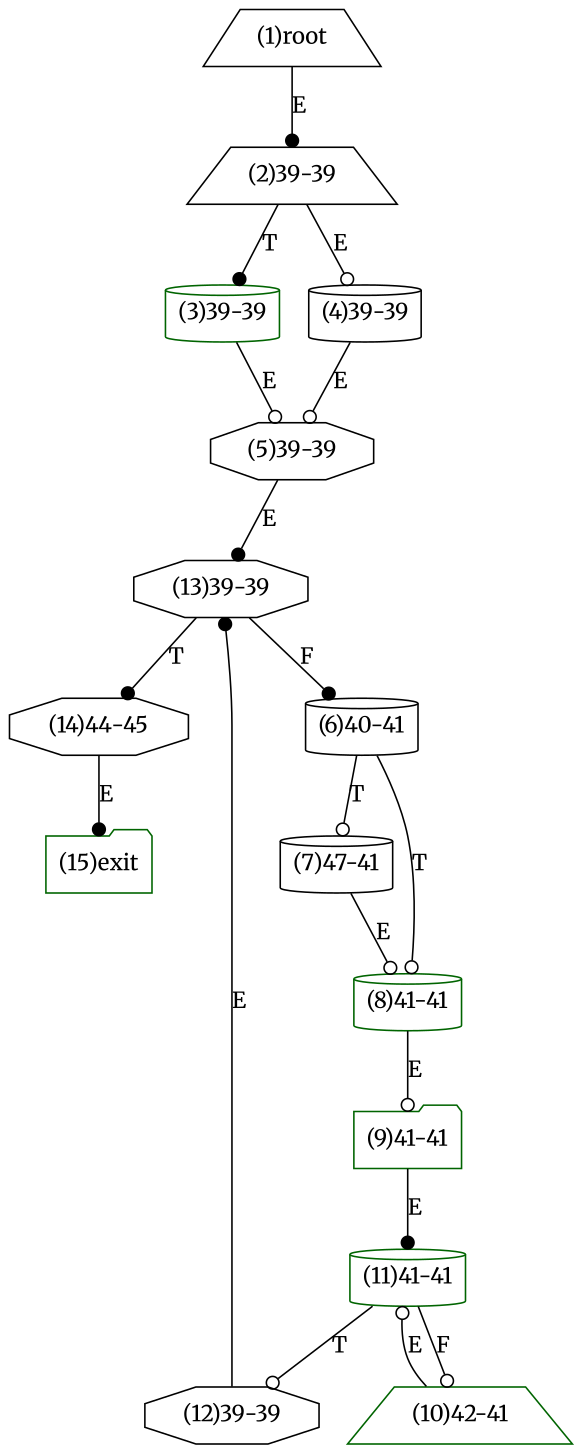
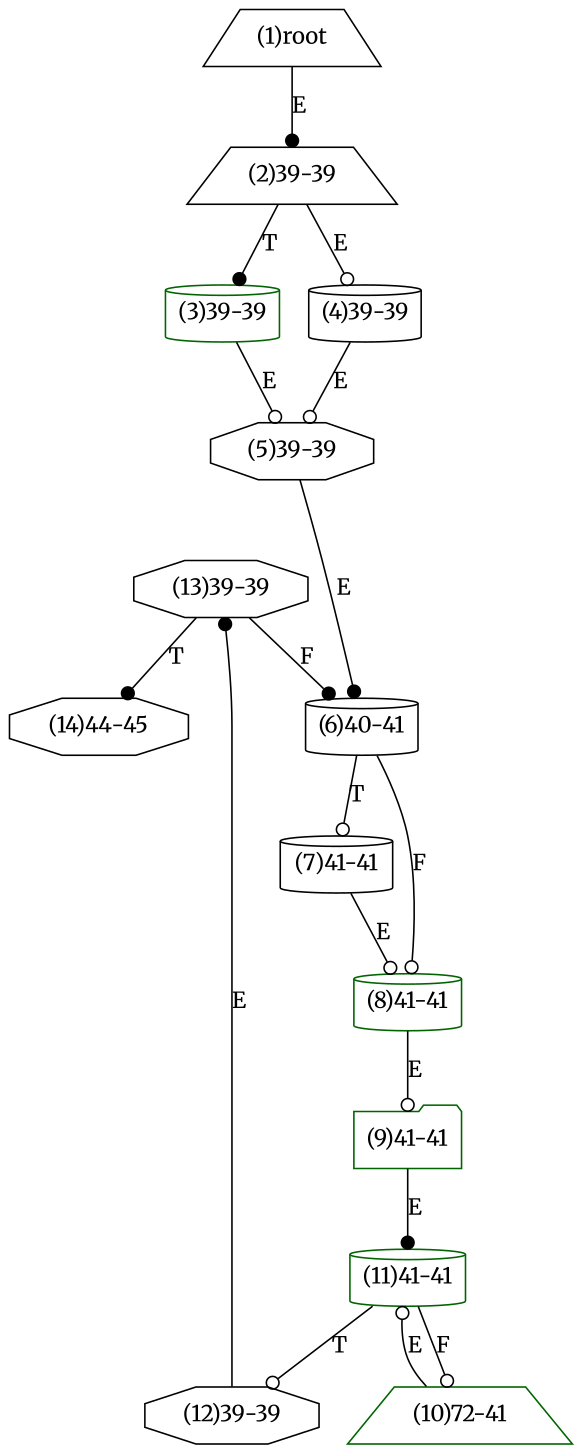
(260, 514) -> (328, 582)
(99, 864) -> none
(336, 864) -> (336, 864)
(420, 864) -> (420, 864)
(460, 1416) -> (460, 1416)
